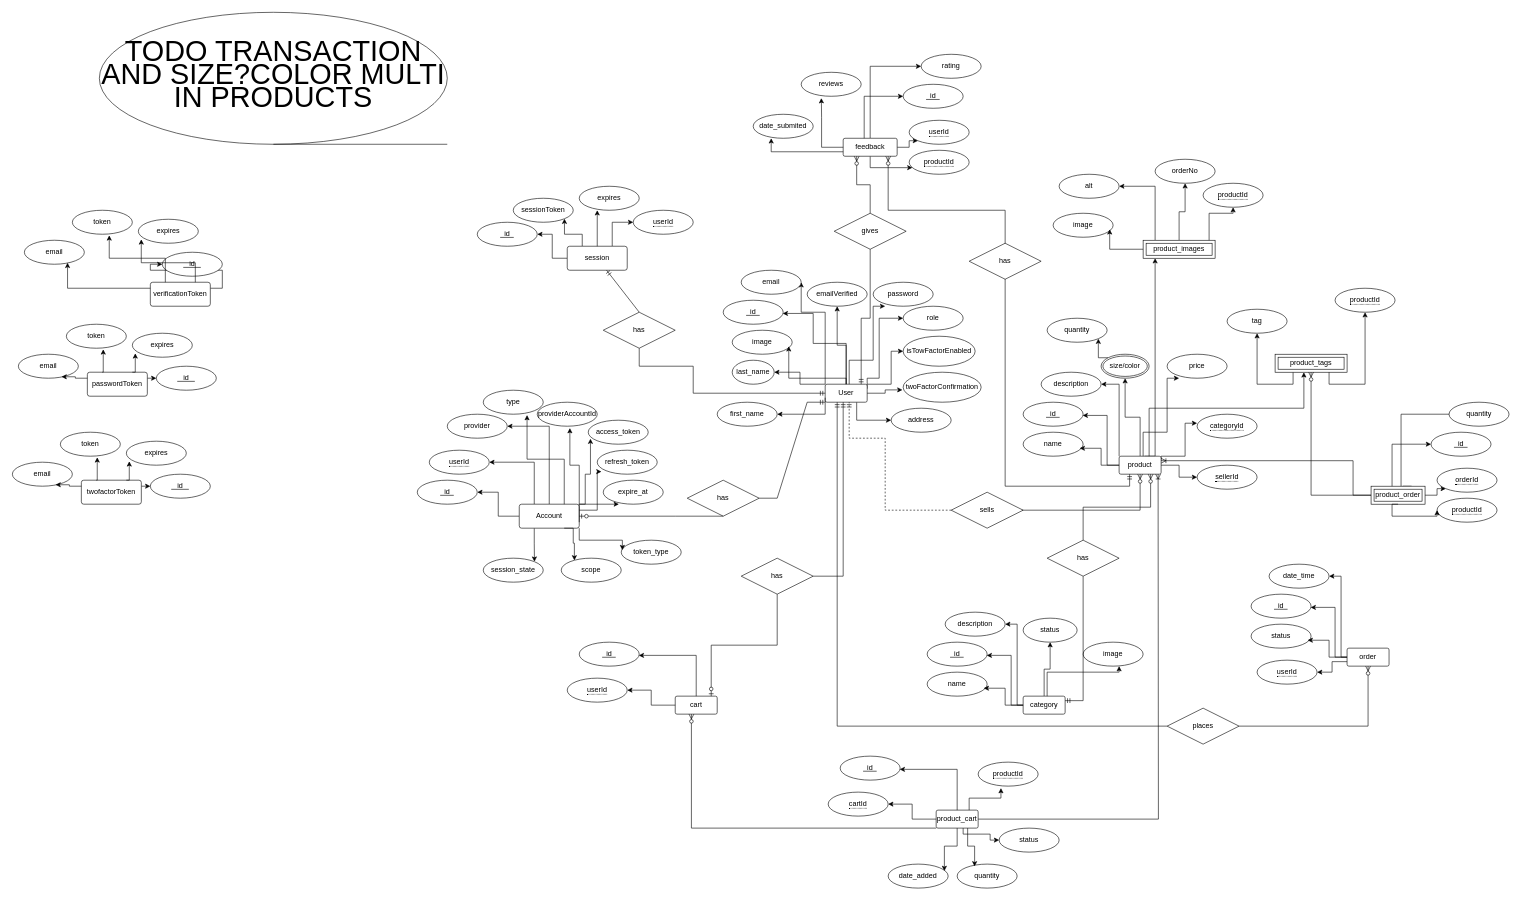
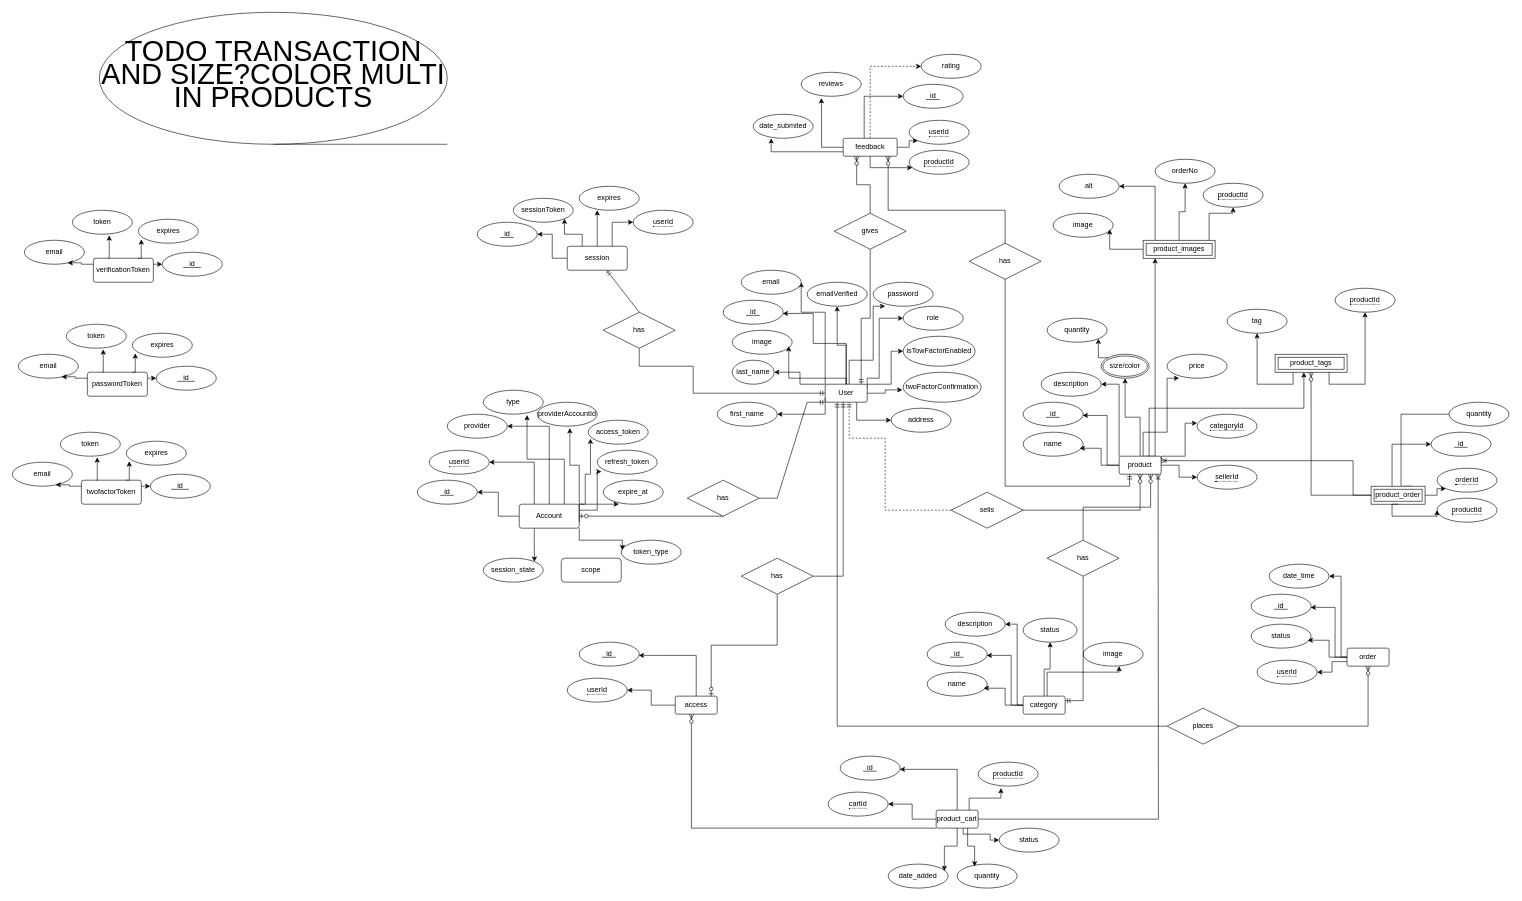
(870, 78) -> (870, 78)
(180, 294) -> (123, 270)
(574, 547) -> none
(591, 570) -> (591, 570)
(696, 705) -> (696, 705)
